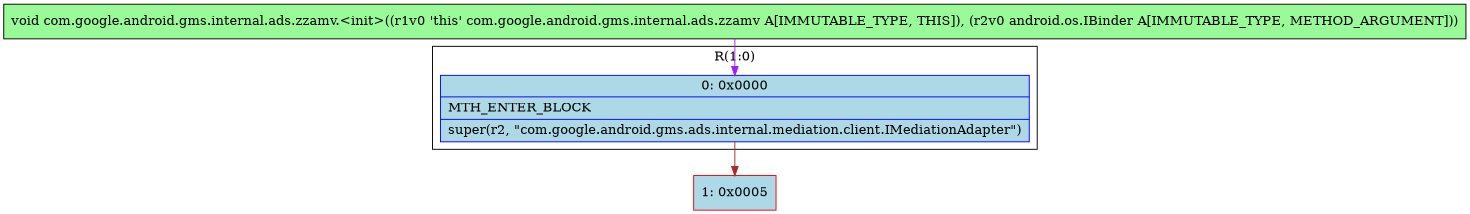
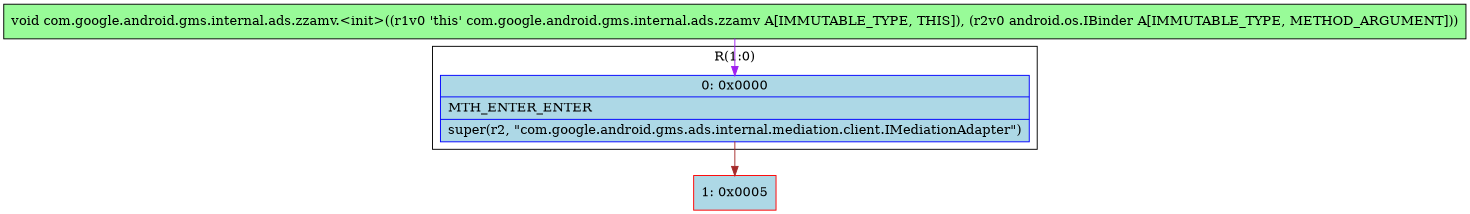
(520, 108) -> (520, 108)
